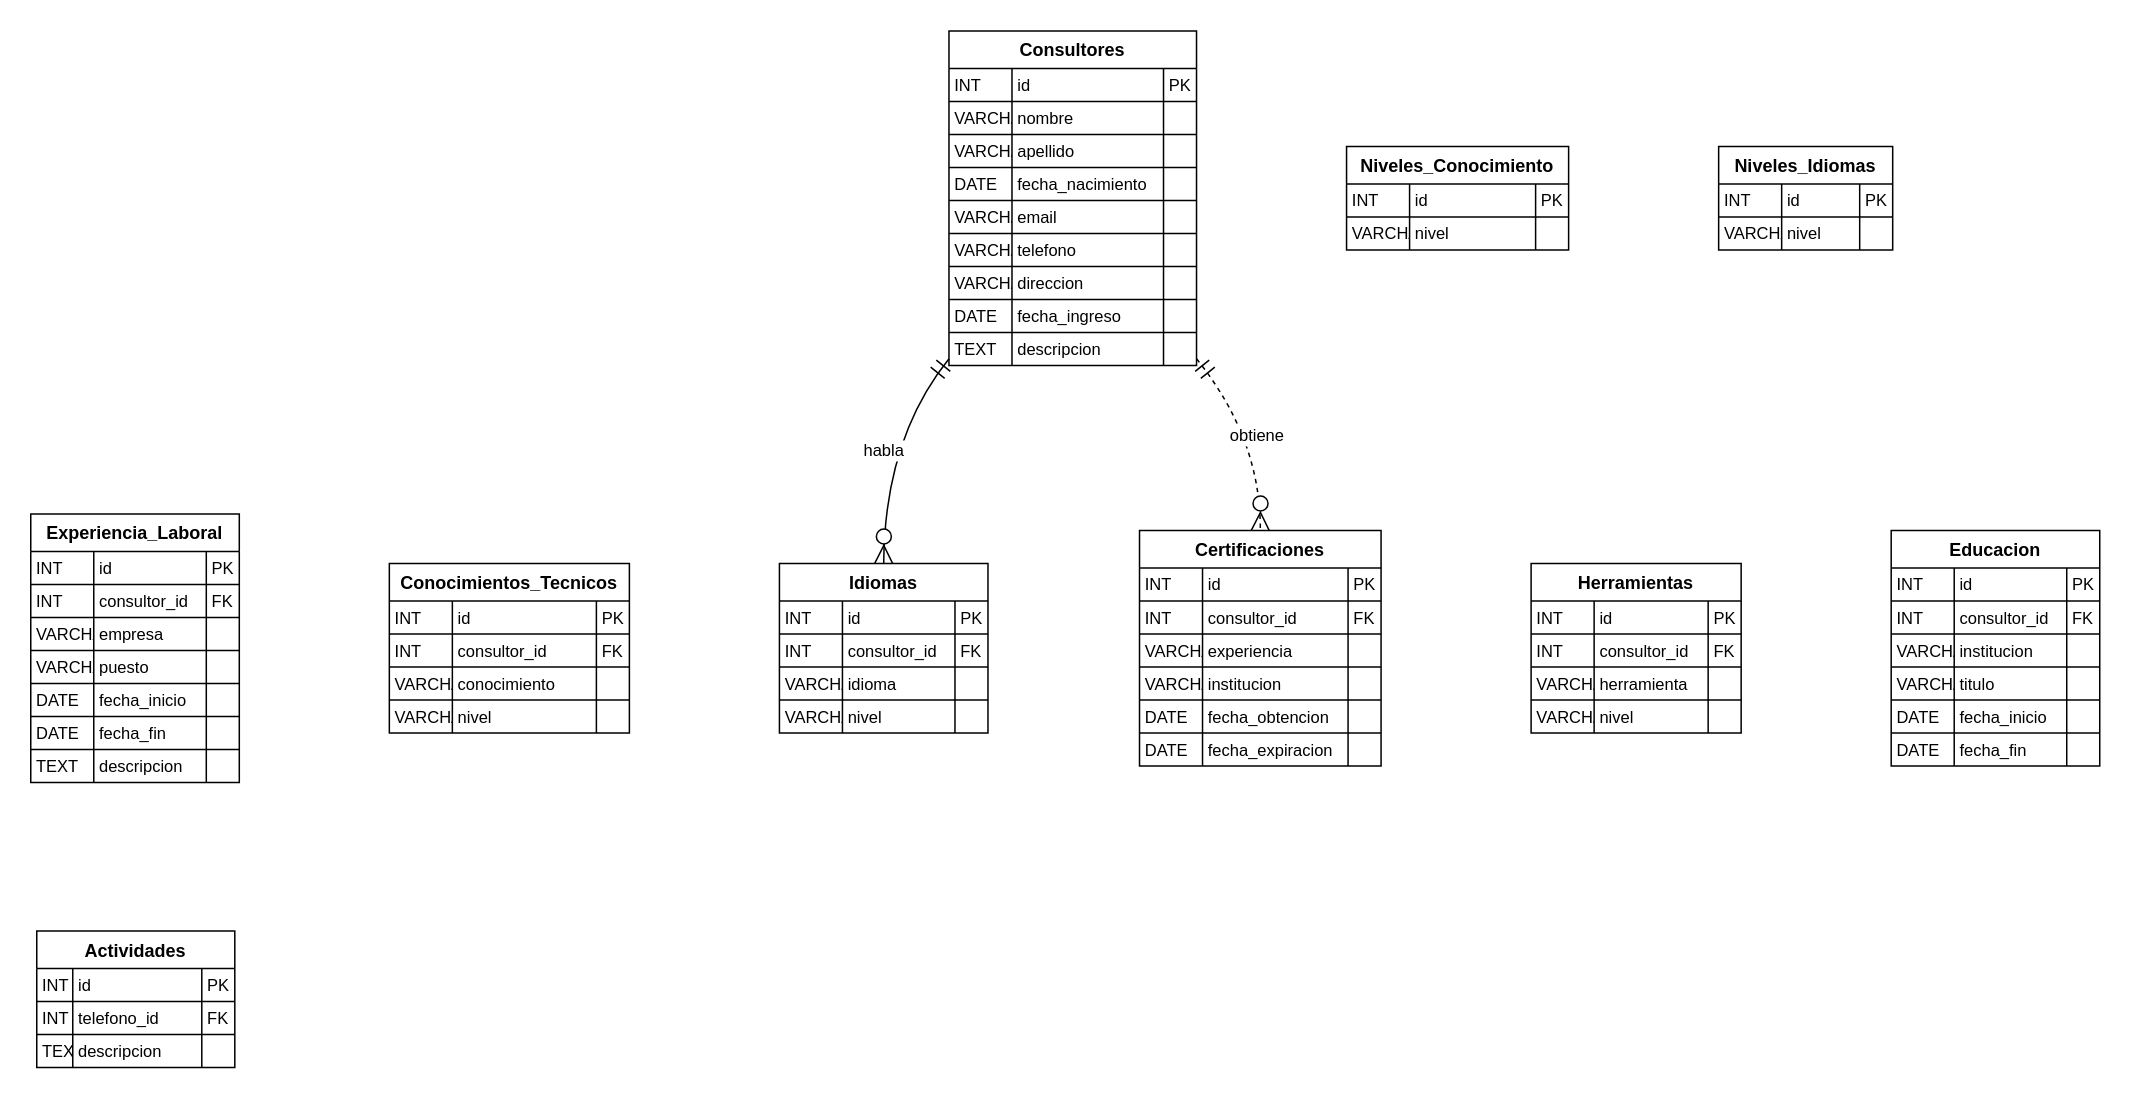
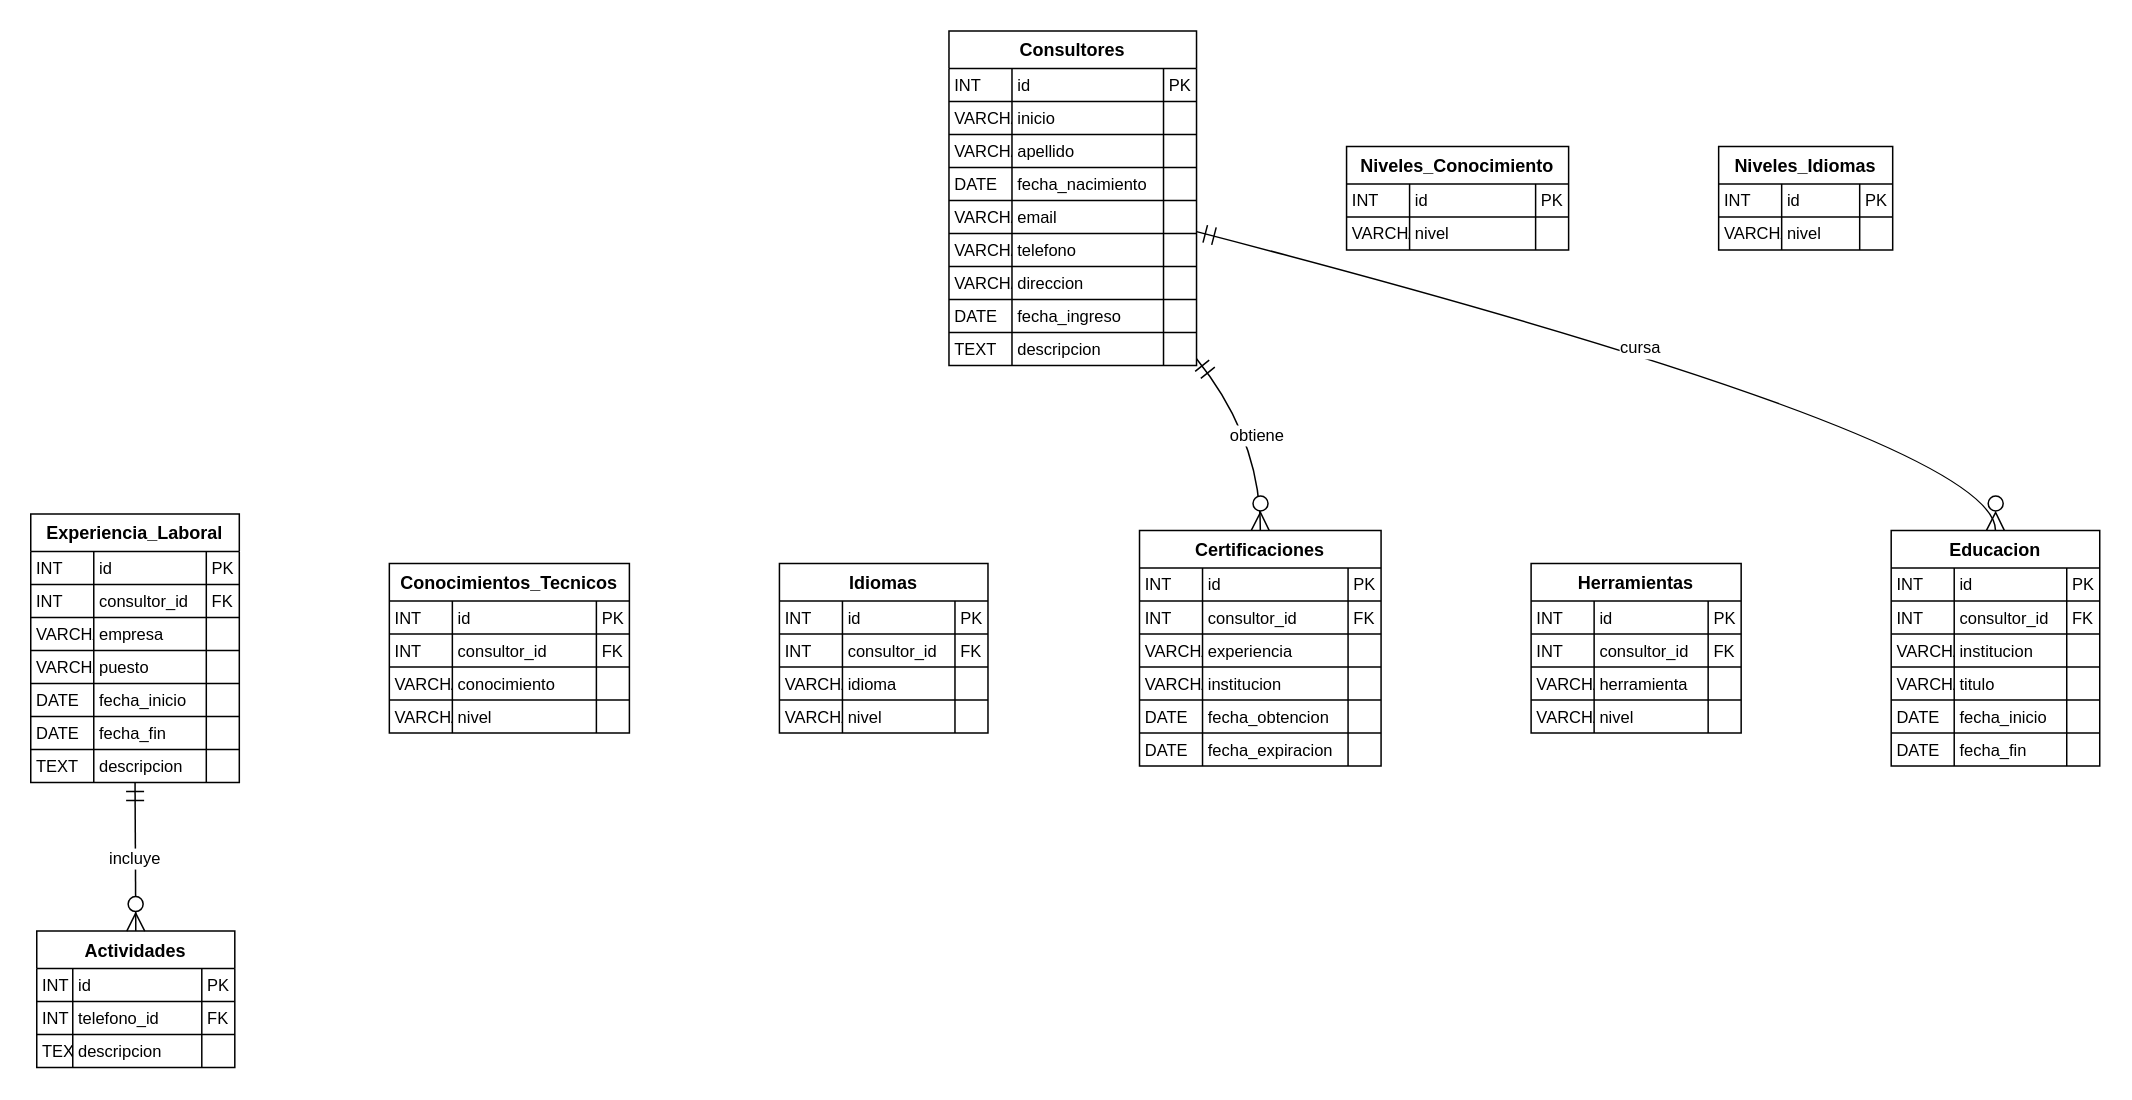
(1045, 118) -> (1038, 118)
none -> (1416, 291)
(1220, 393) -> (1220, 393)
(903, 441) -> none
none -> (135, 842)
